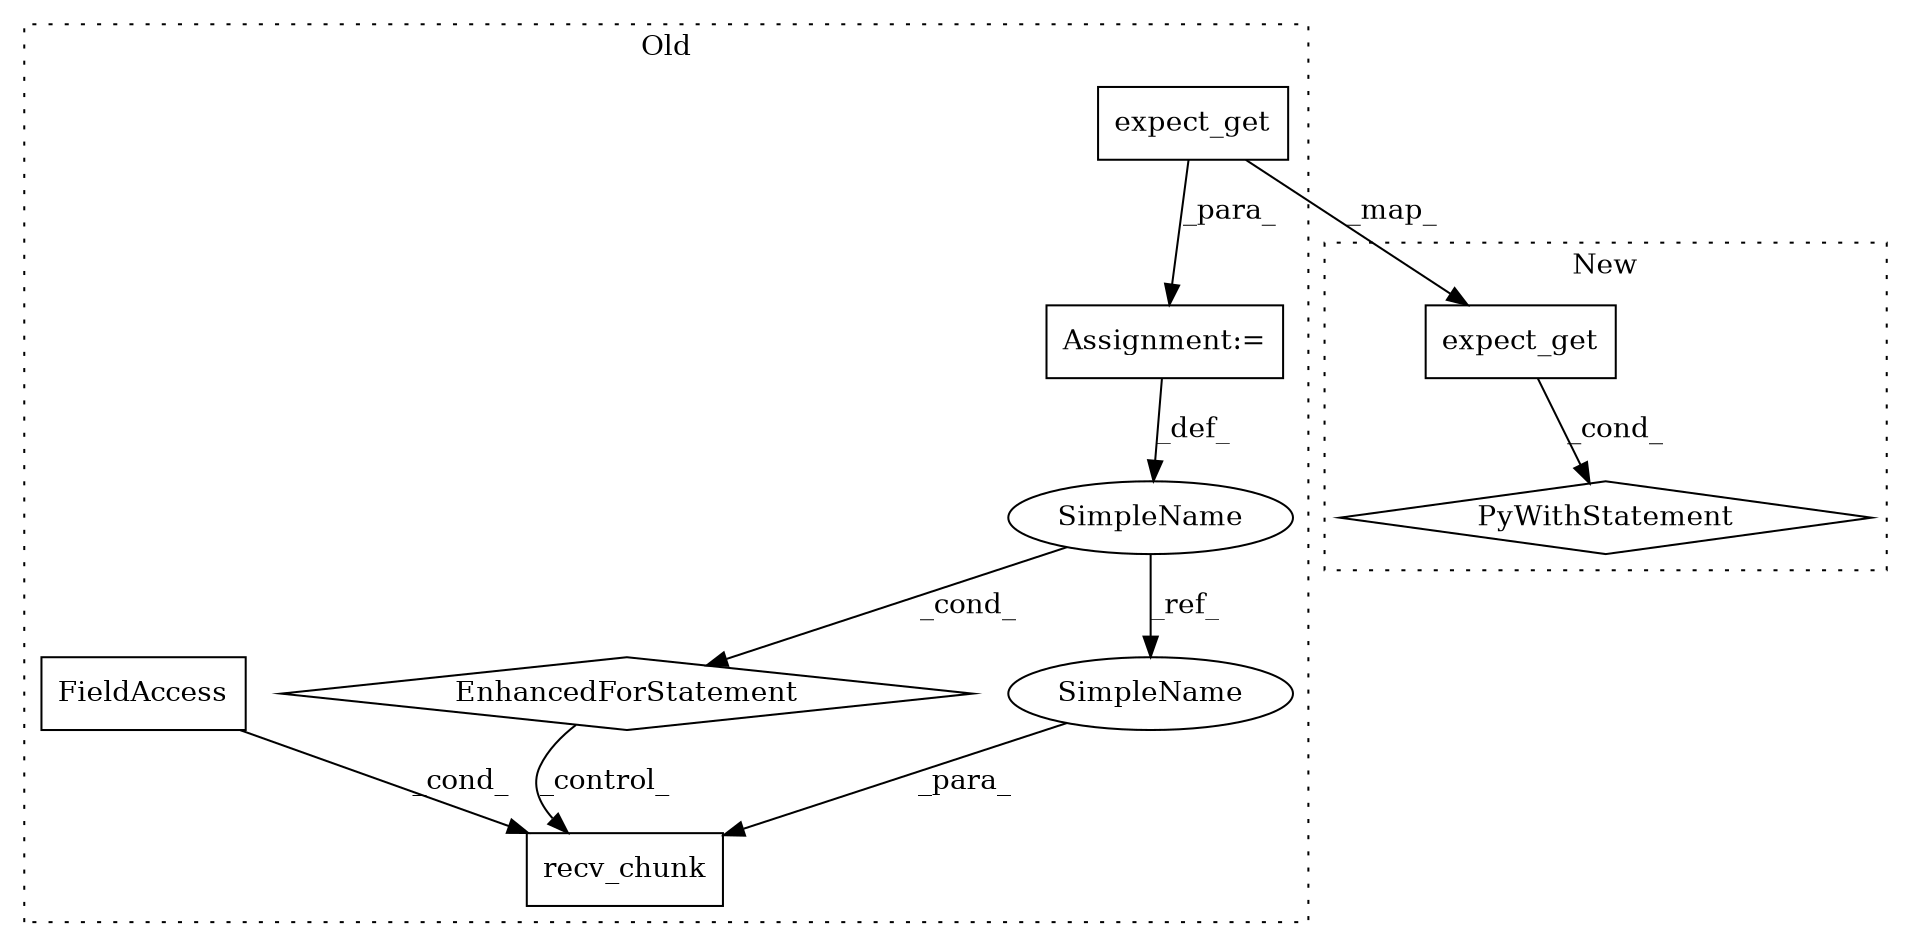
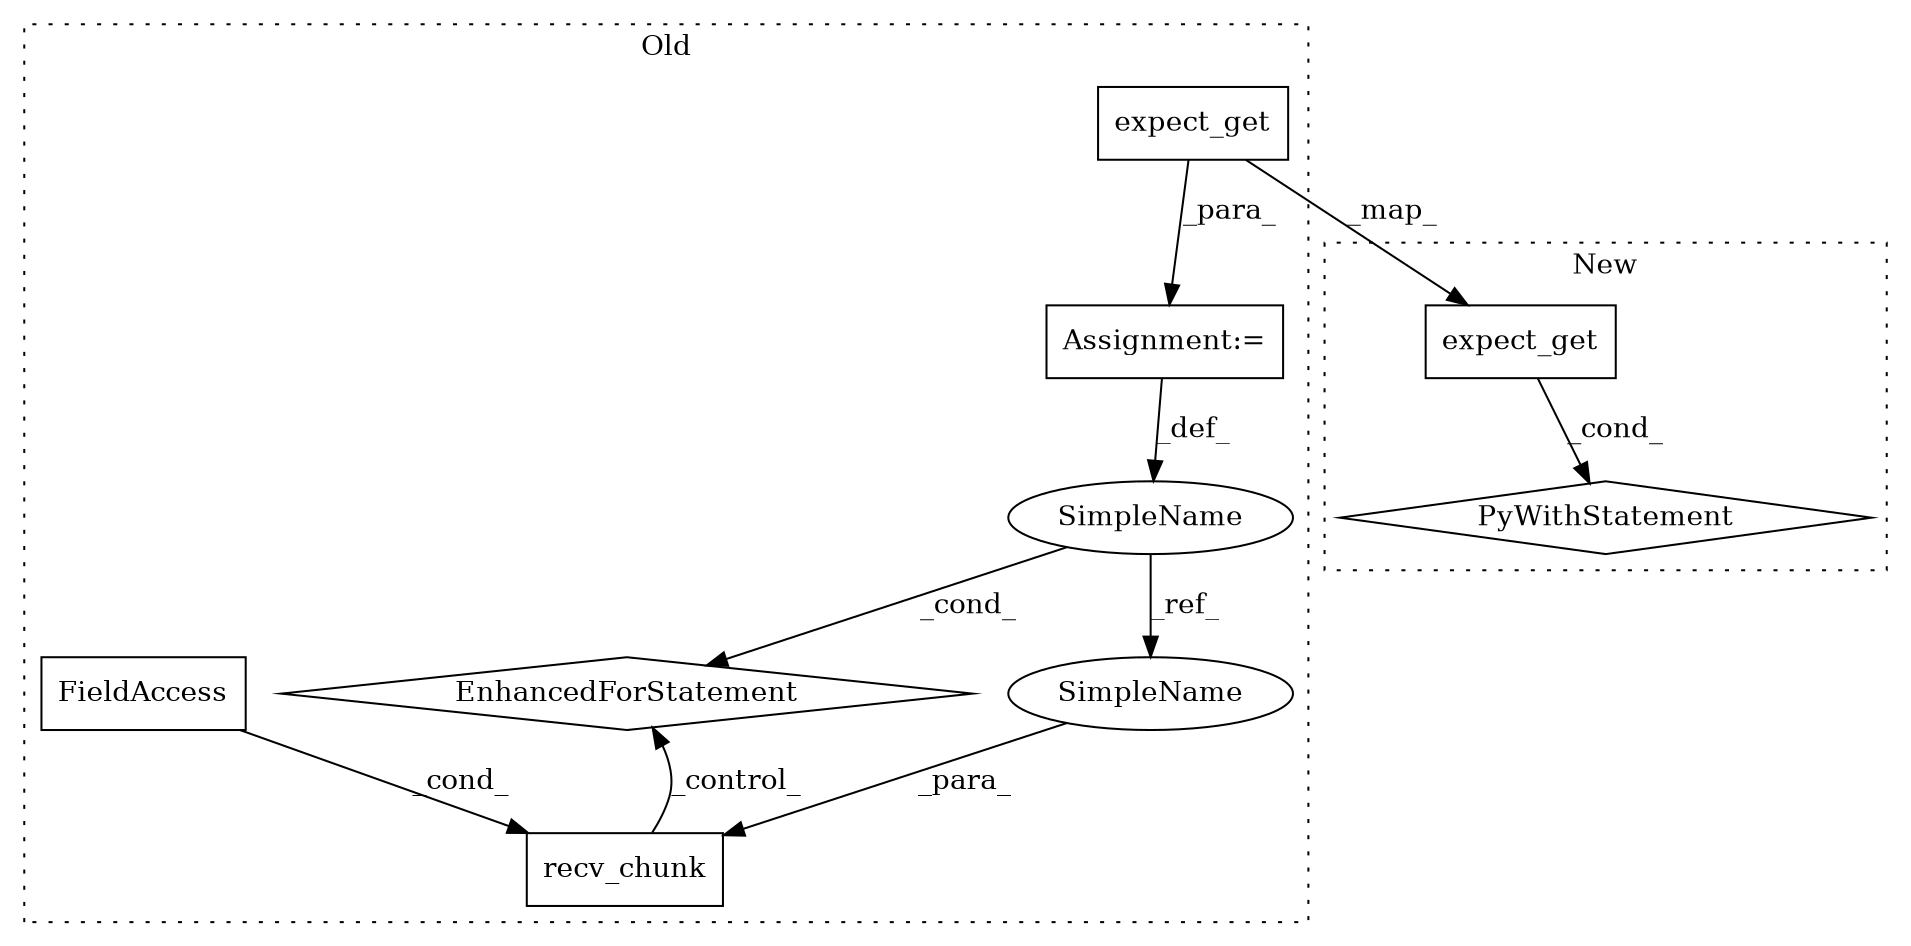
(540, 767) -> (671, 790)
